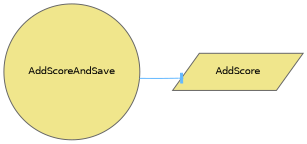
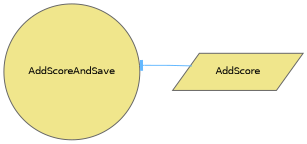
(159, 78) -> (168, 65)
